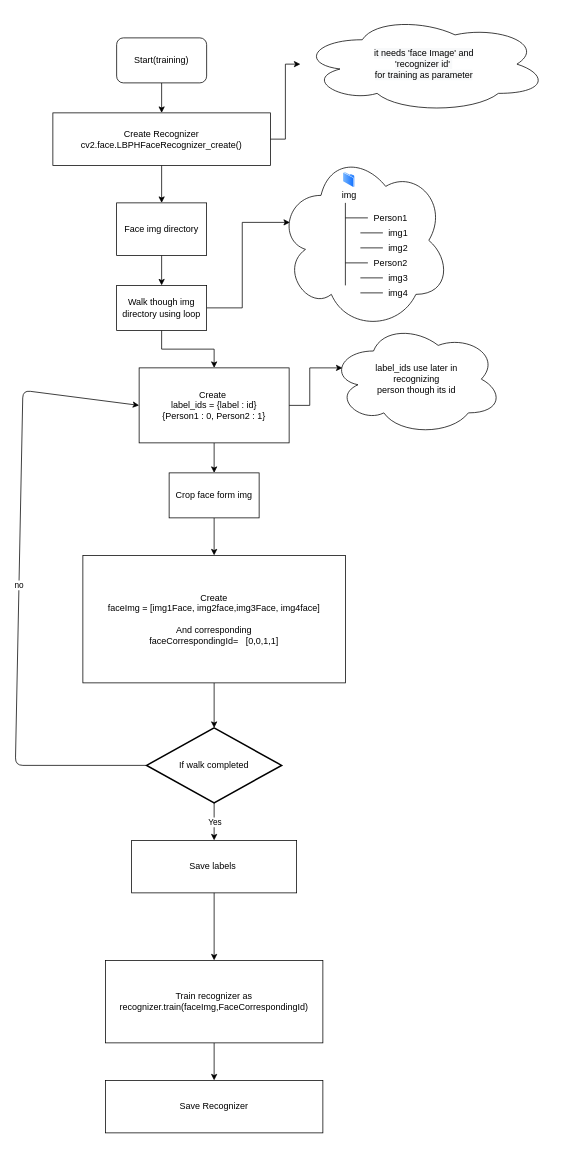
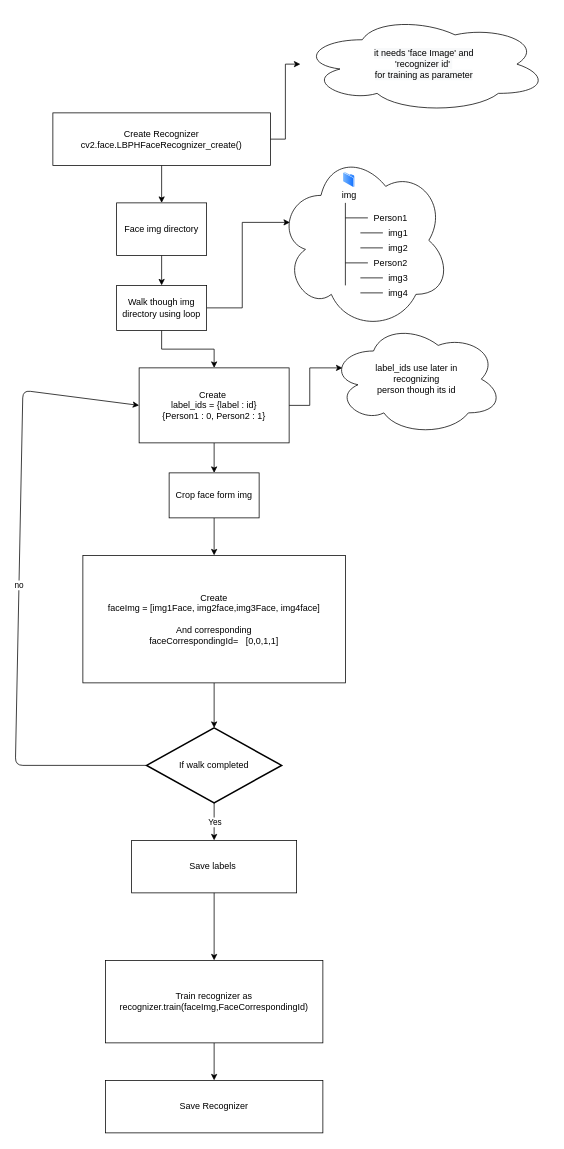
(162, 60) -> none
(162, 95) -> none
